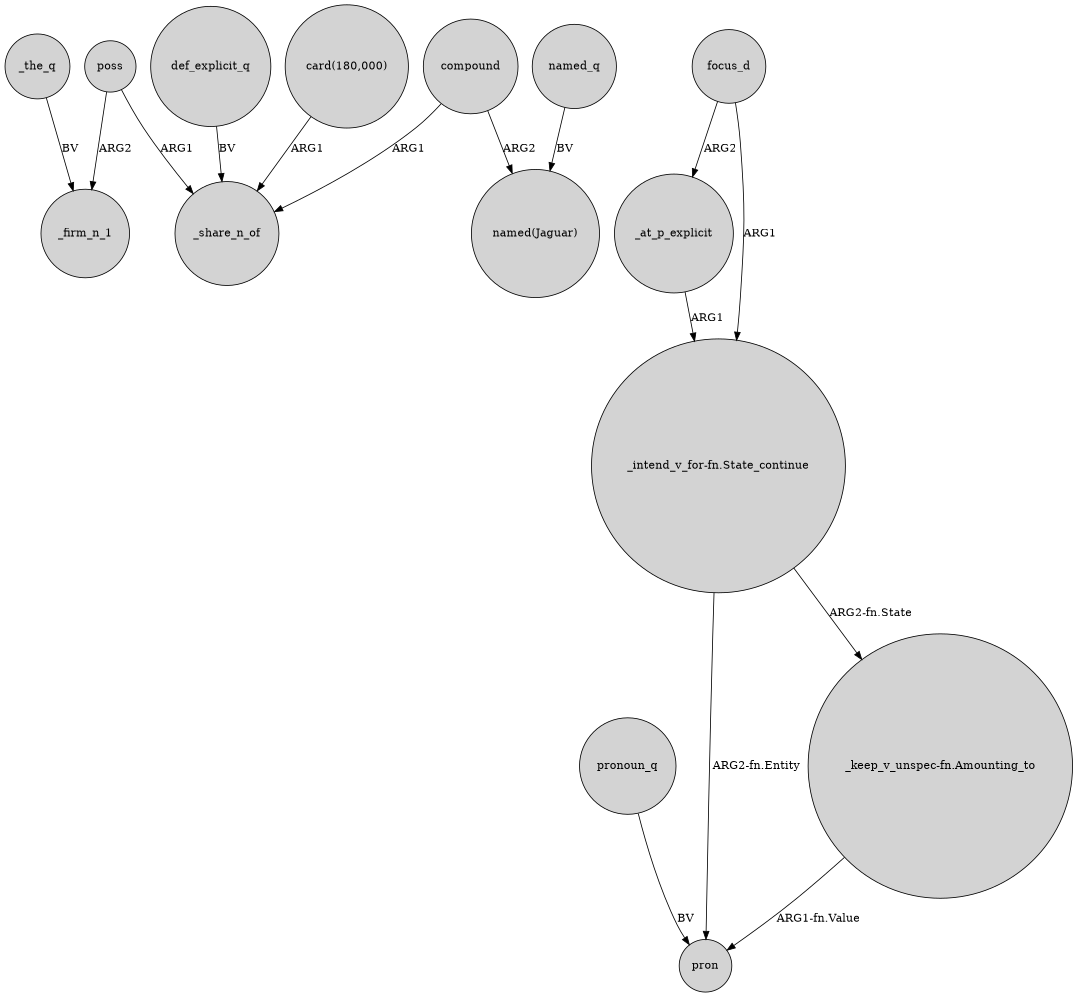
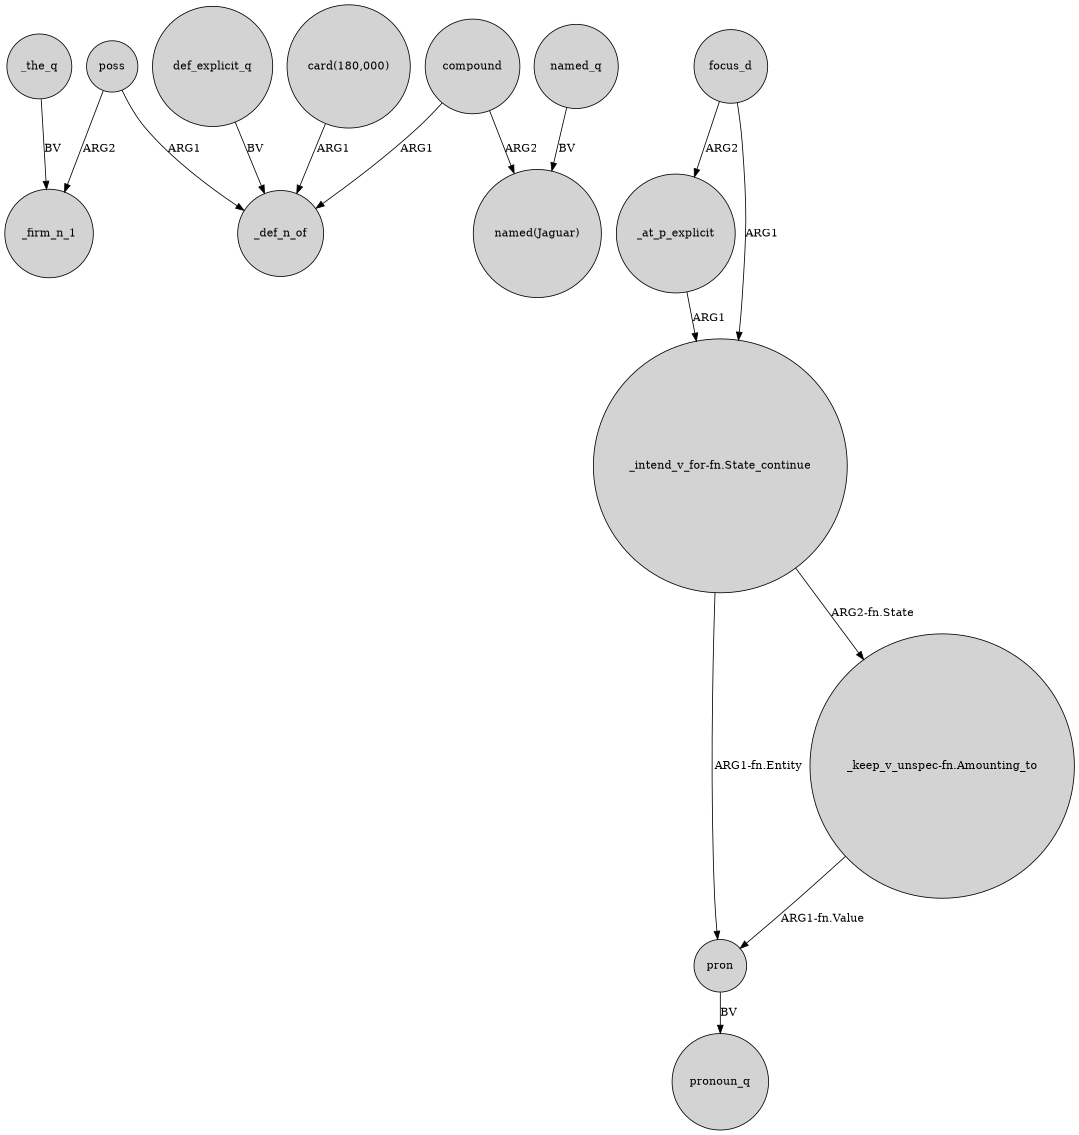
(227, 233) -> (281, 234)
(757, 766) -> (759, 766)
(657, 877) -> (720, 1009)
